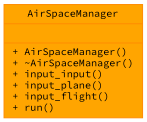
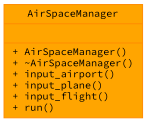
(58, 74) -> (64, 74)
